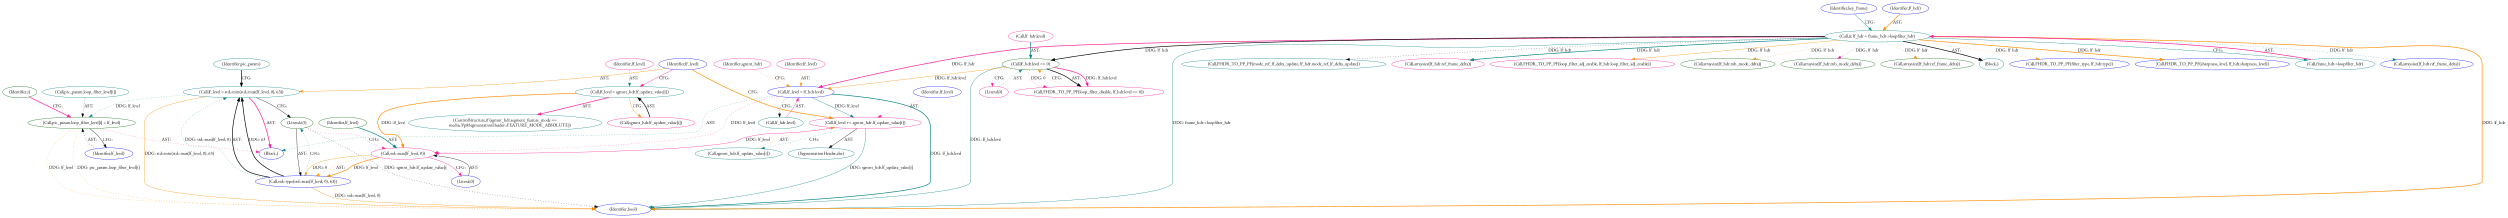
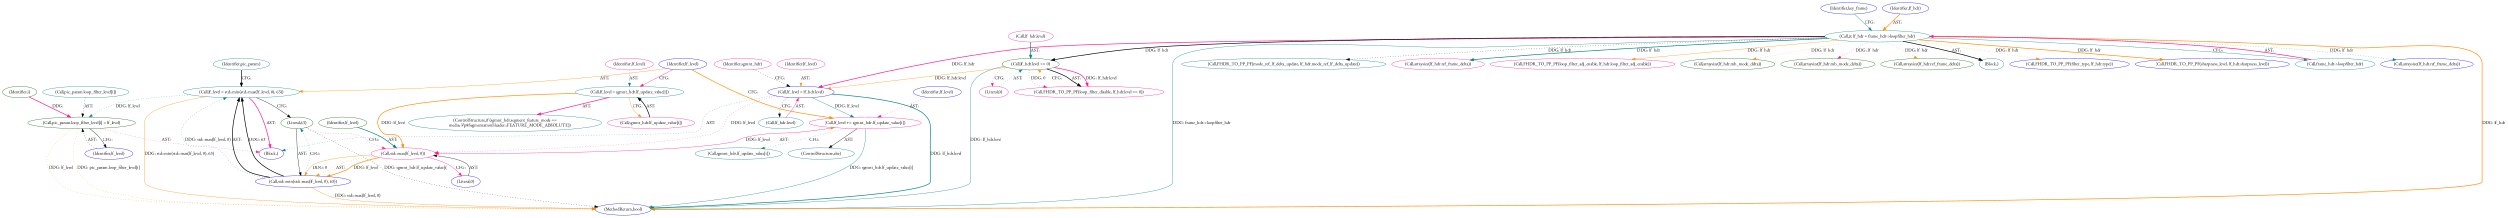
(770, 77) -> (770, 77)
(58, 106) -> (58, 106)
(821, 154) -> (821, 154)
(303, 182) -> (303, 182)
(623, 209) -> (623, 209)
